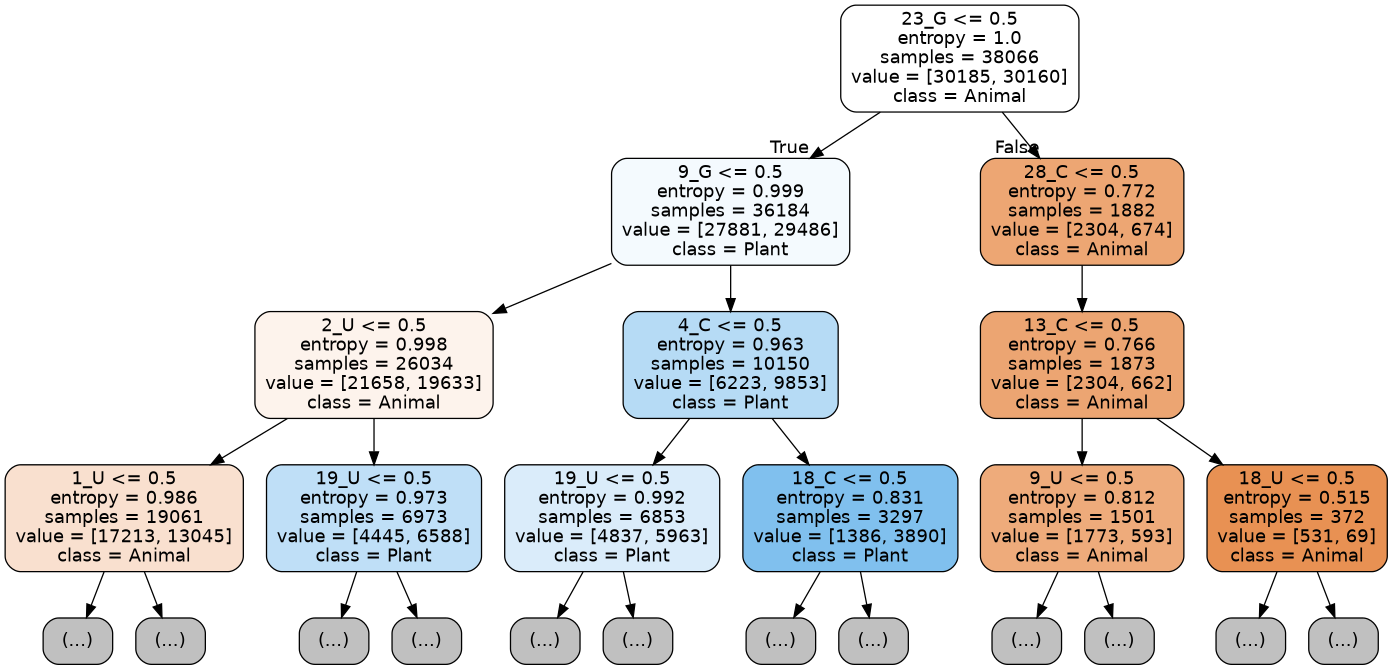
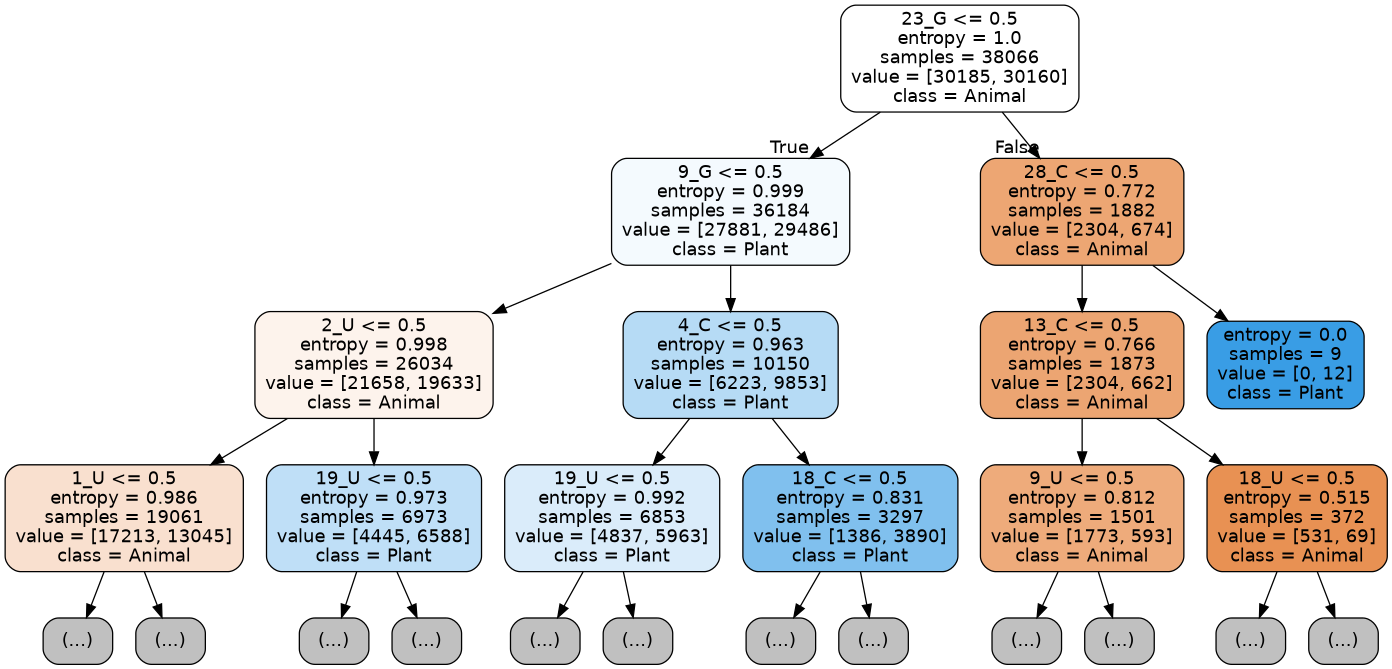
none -> (1286, 365)
